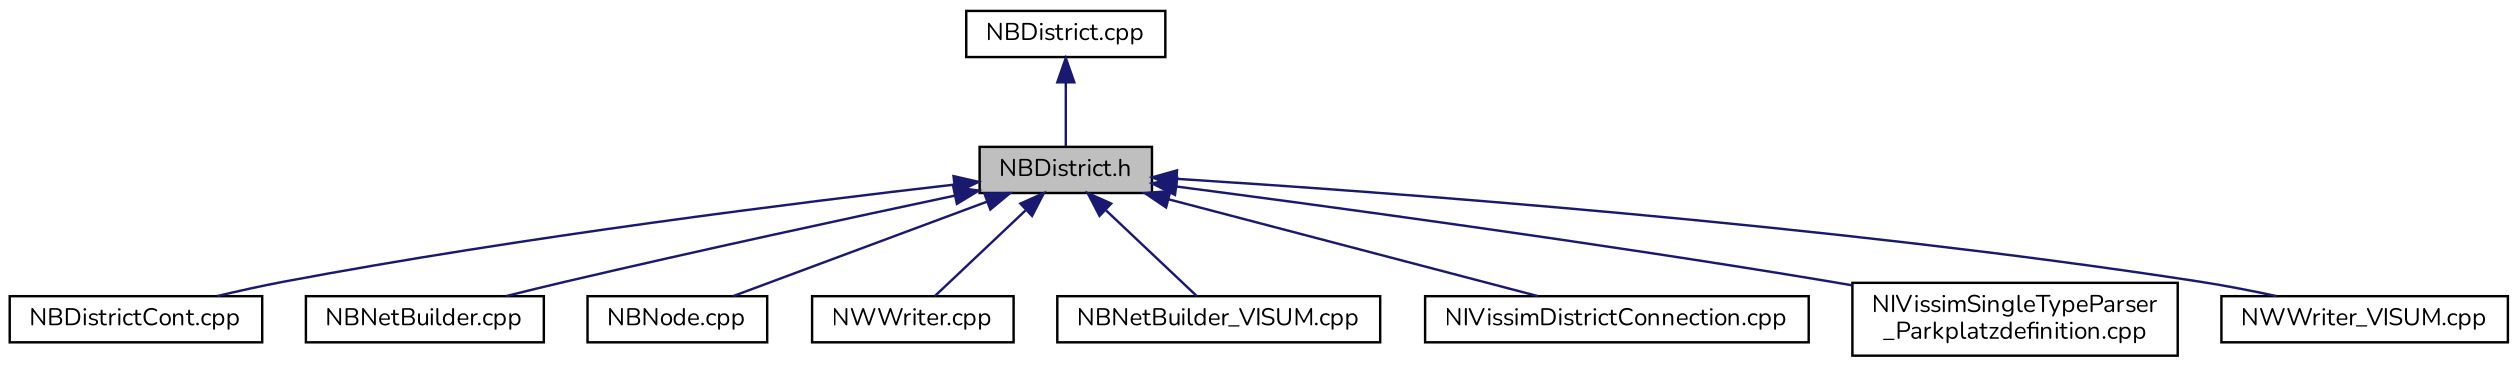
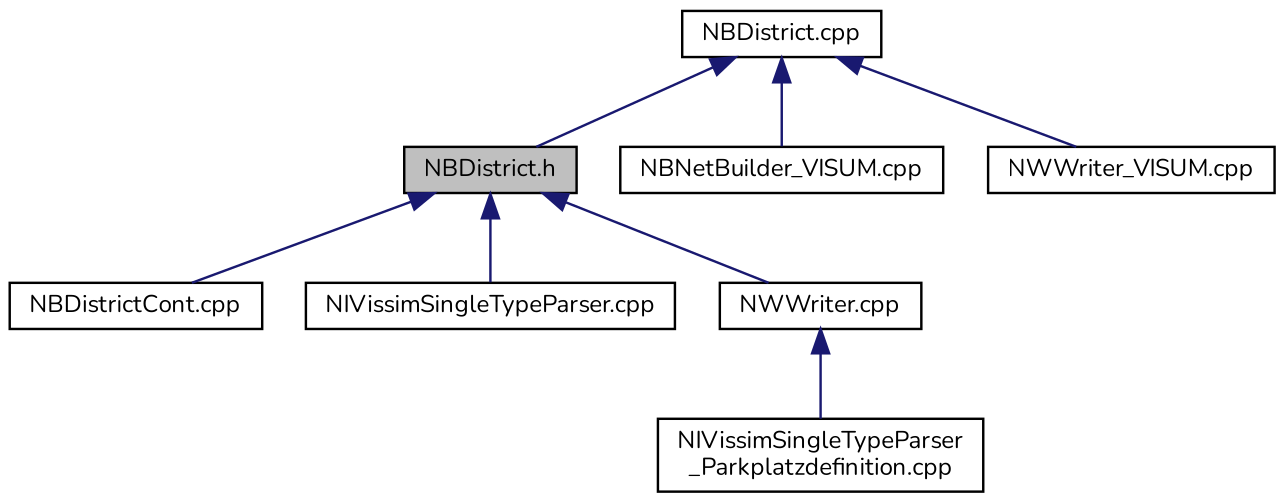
(1728, 224) -> (968, 106)
(1515, 233) -> (821, 386)
(1151, 253) -> (782, 115)
(425, 319) -> (490, 306)
(677, 319) -> none
(1617, 319) -> none
